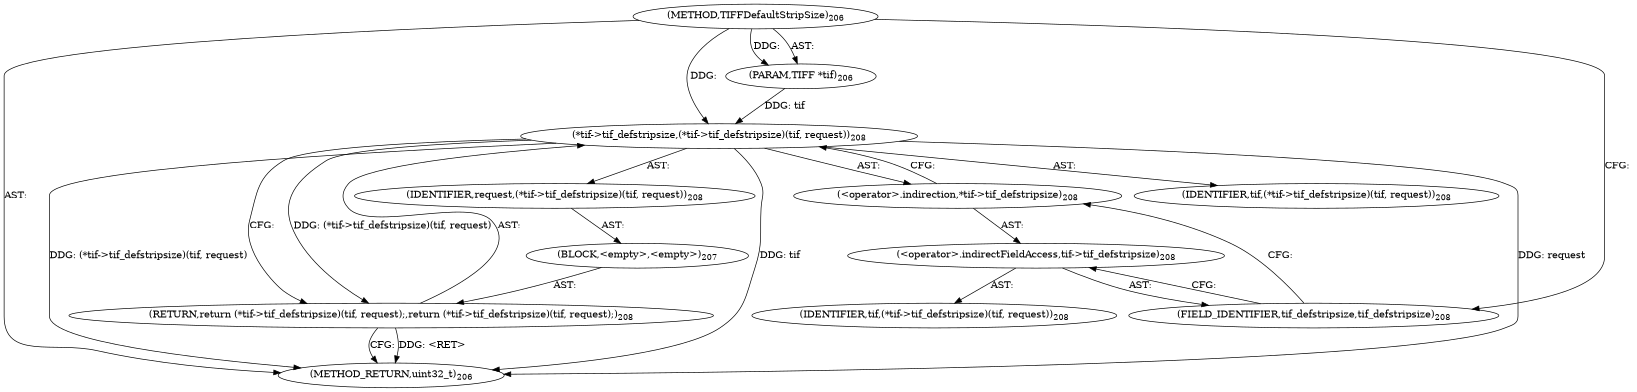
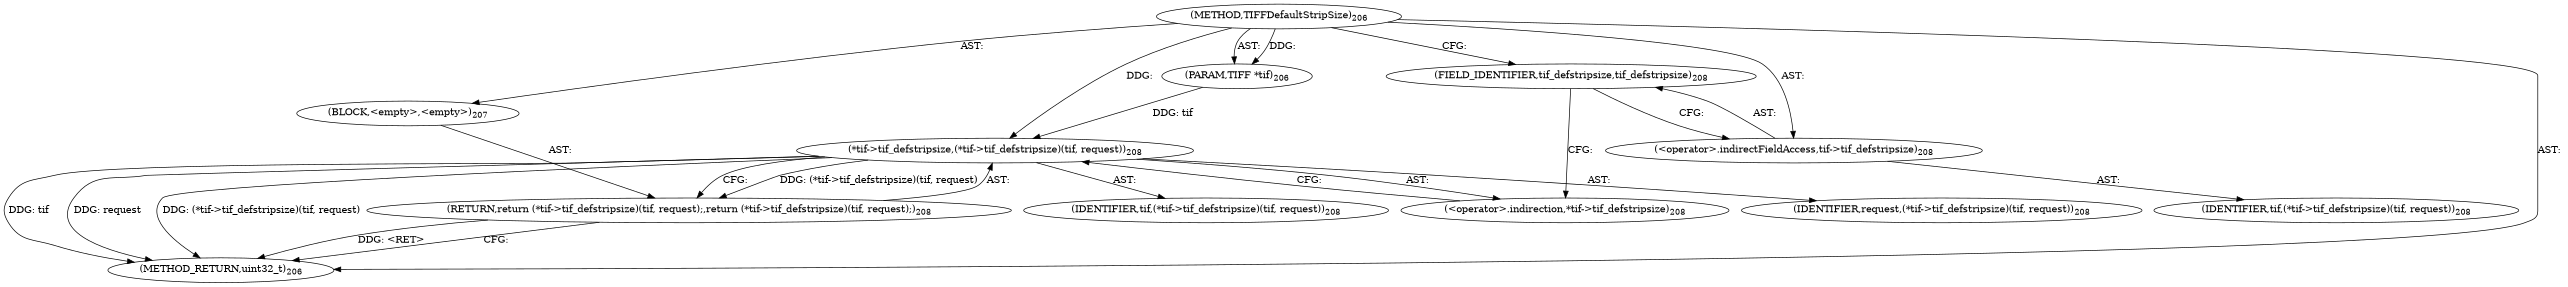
(593, 224) -> (828, 56)
(994, 224) -> (1614, 38)
